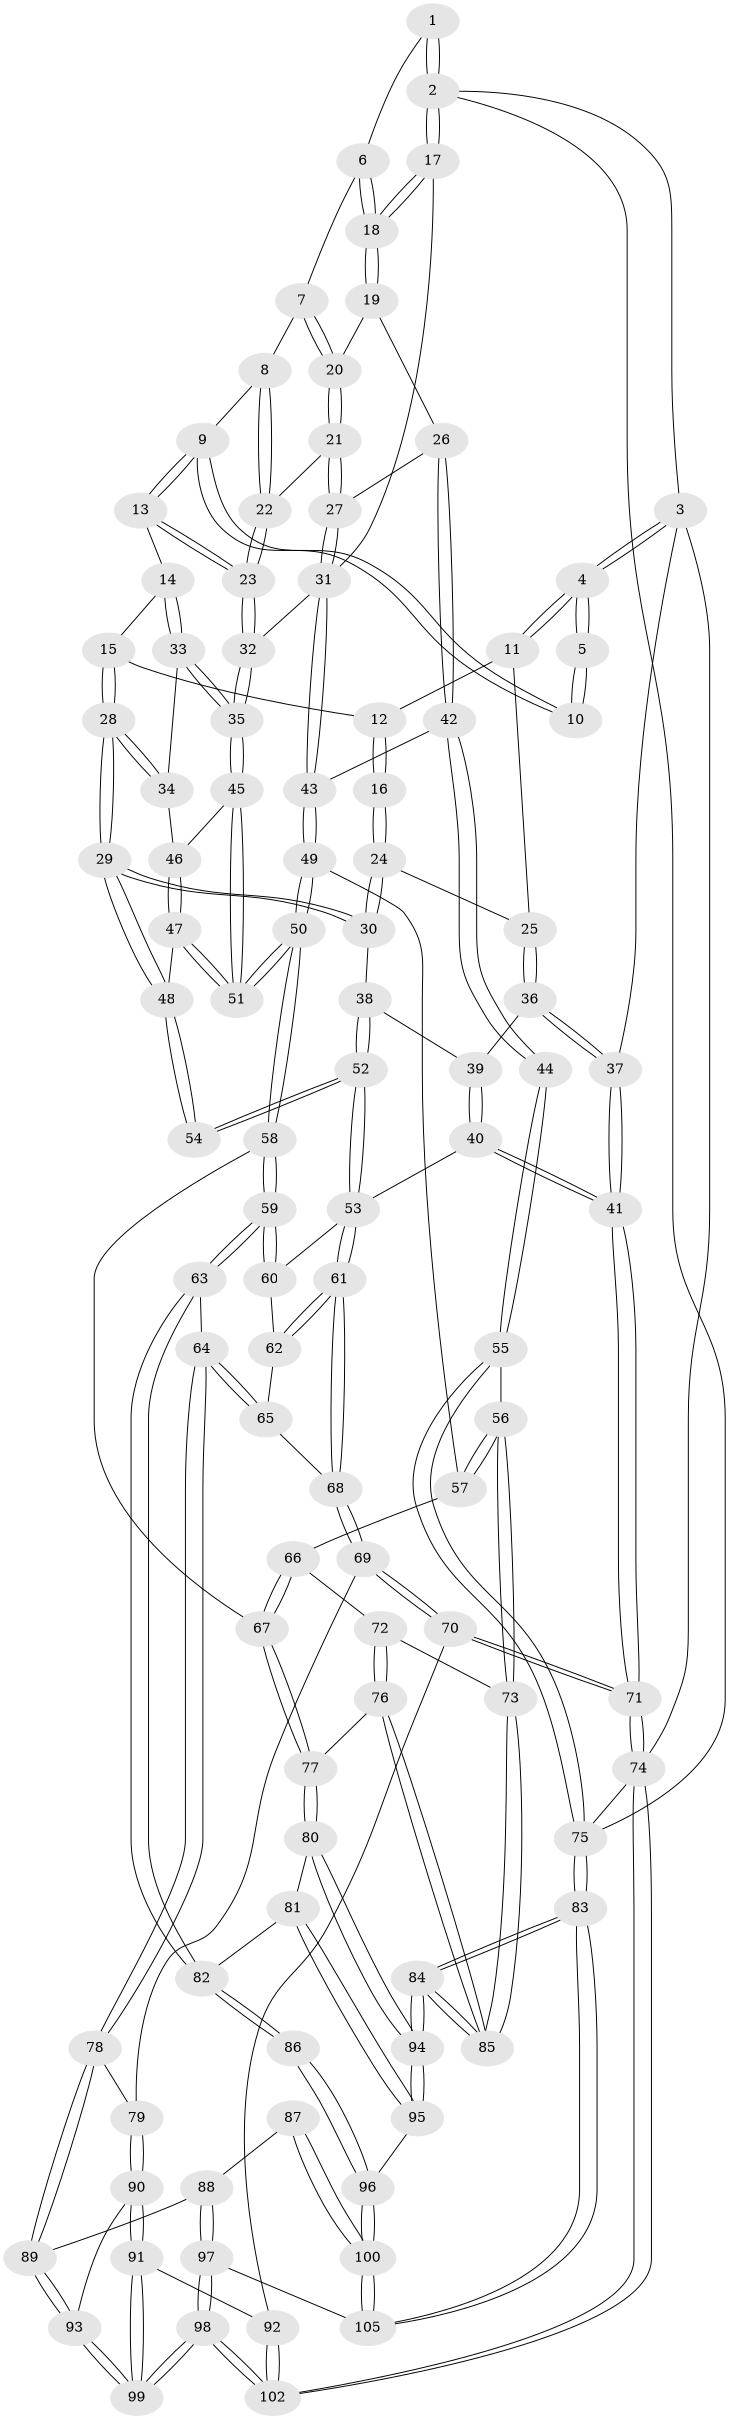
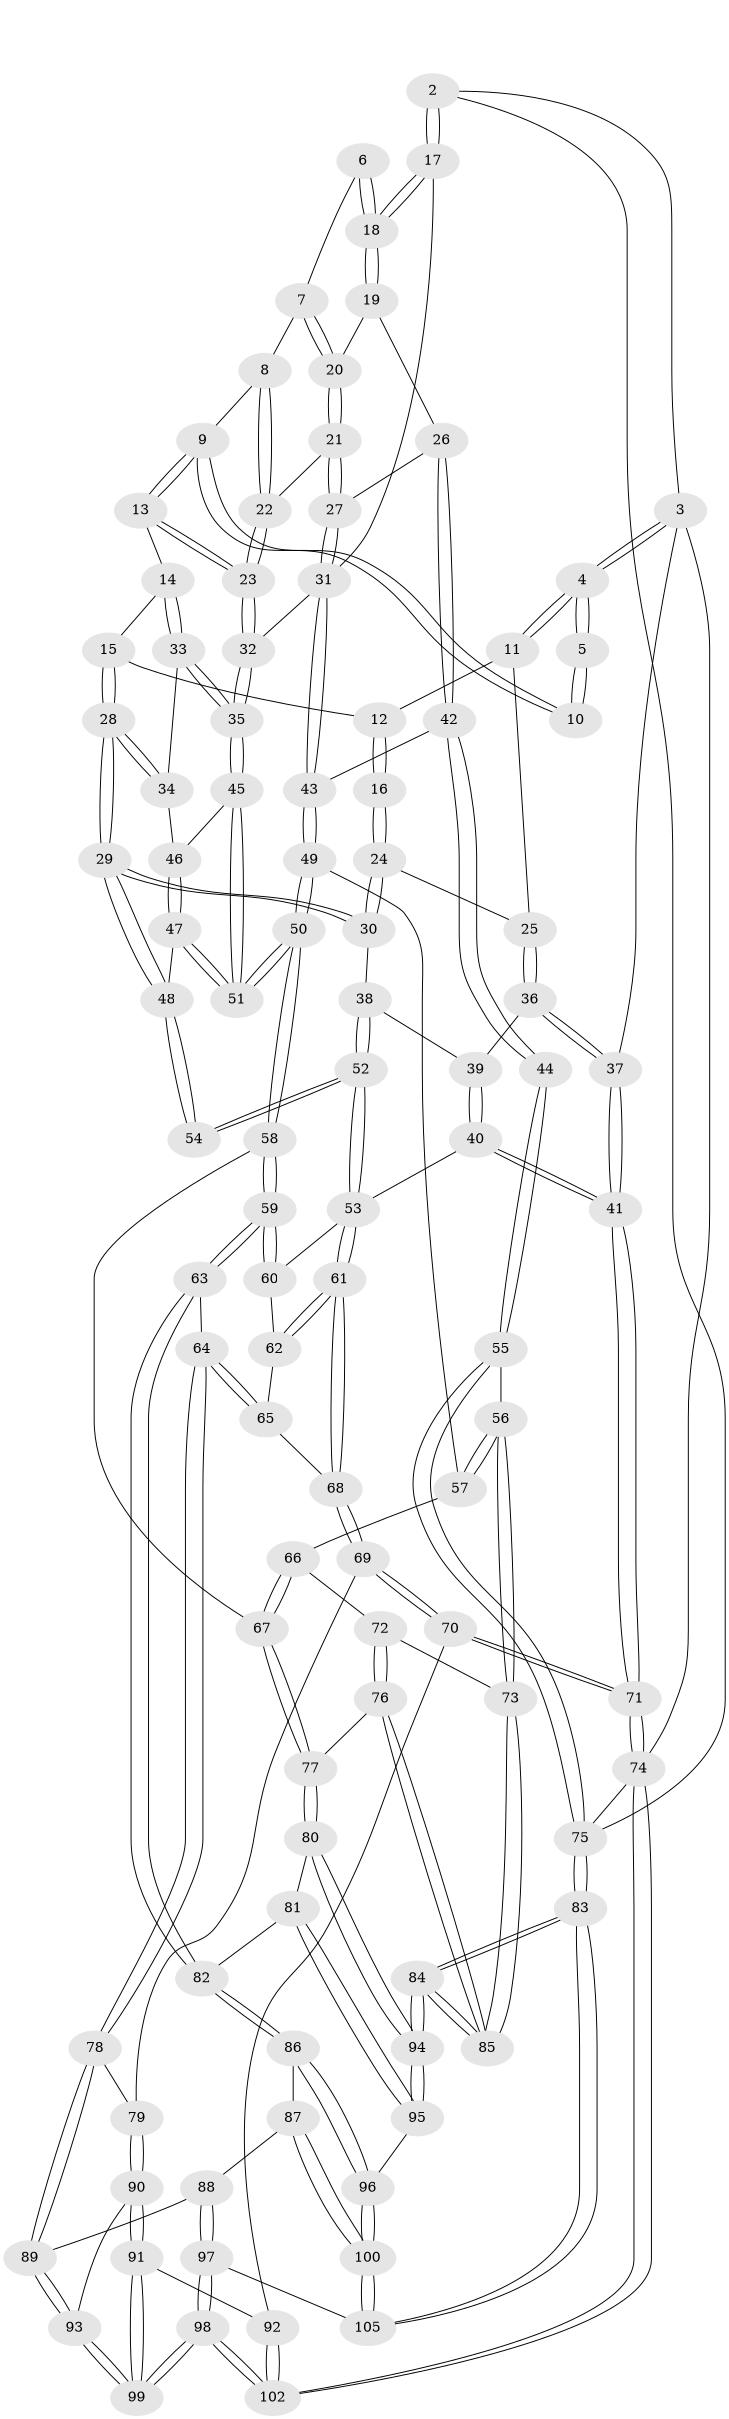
(433, 21) -> none
none -> (293, 2084)
